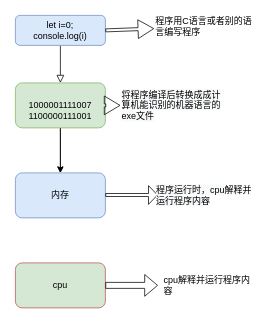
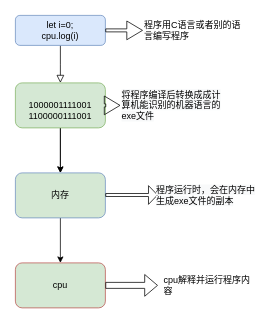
(207, 27) -> (195, 30)
(60, 30) -> (60, 30)
(60, 105) -> (60, 105)
(60, 195) -> (60, 195)
(207, 195) -> (207, 195)
none -> (60, 238)
